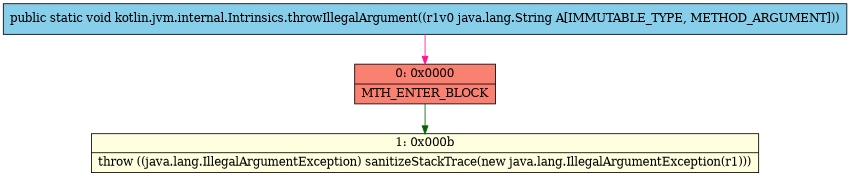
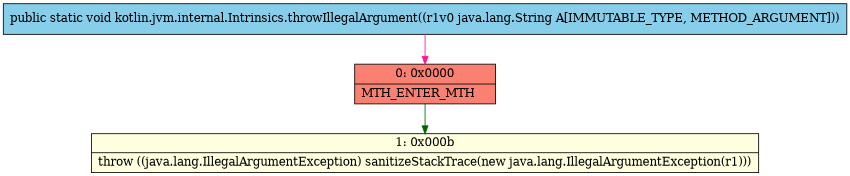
(425, 94) -> (418, 94)
